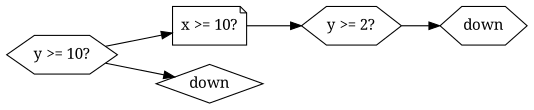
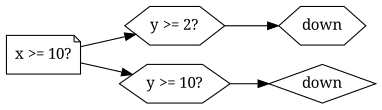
(133, 41) -> (101, 67)
